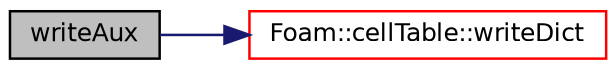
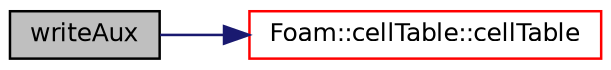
(428, 35) -> (425, 35)
